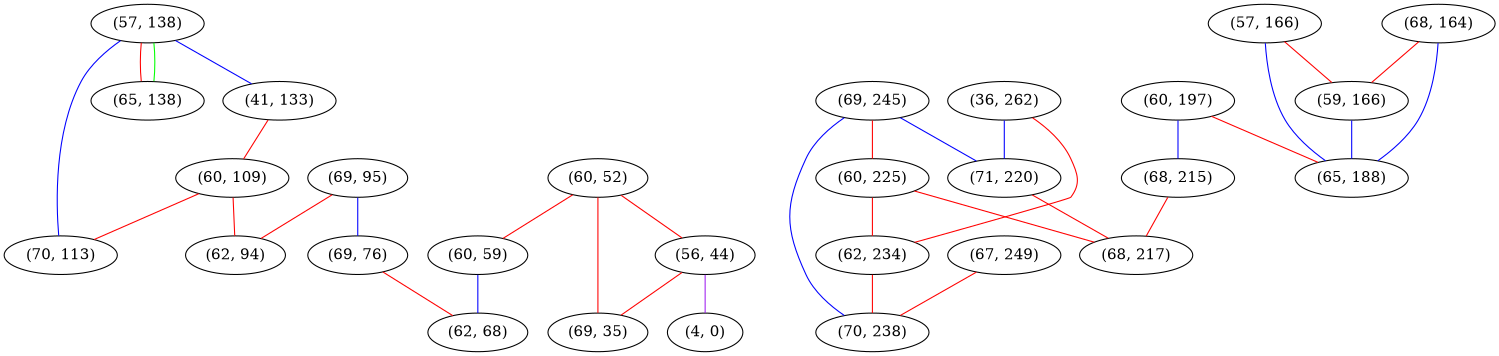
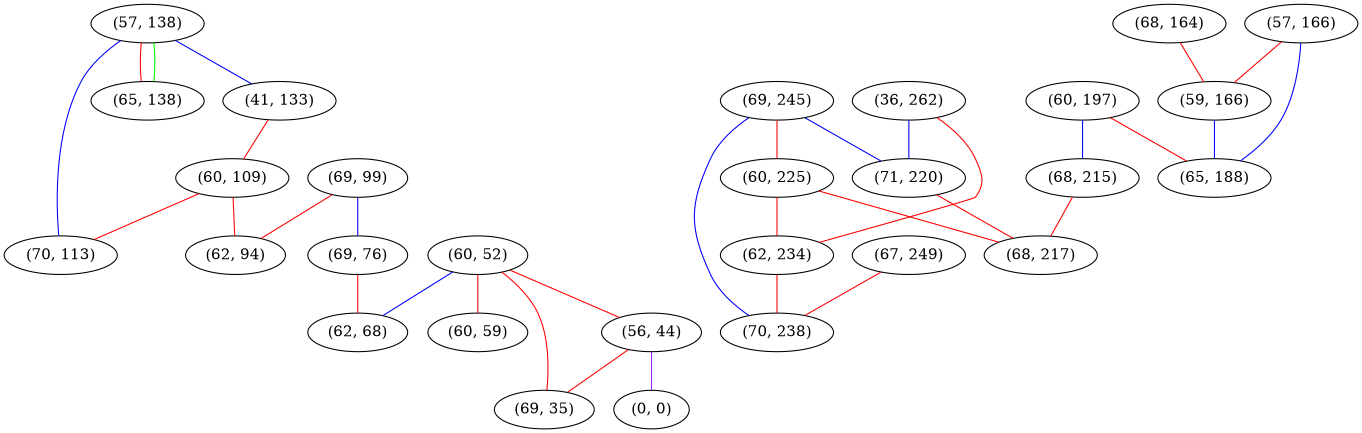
(1423, 110) -> none
(358, 178) -> (358, 178)
(478, 294) -> (418, 294)
(705, 332) -> (652, 410)
